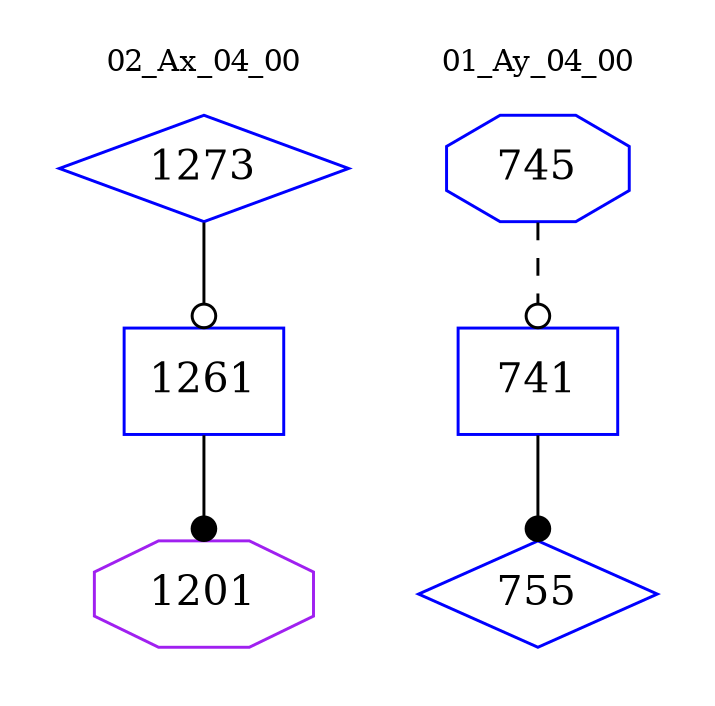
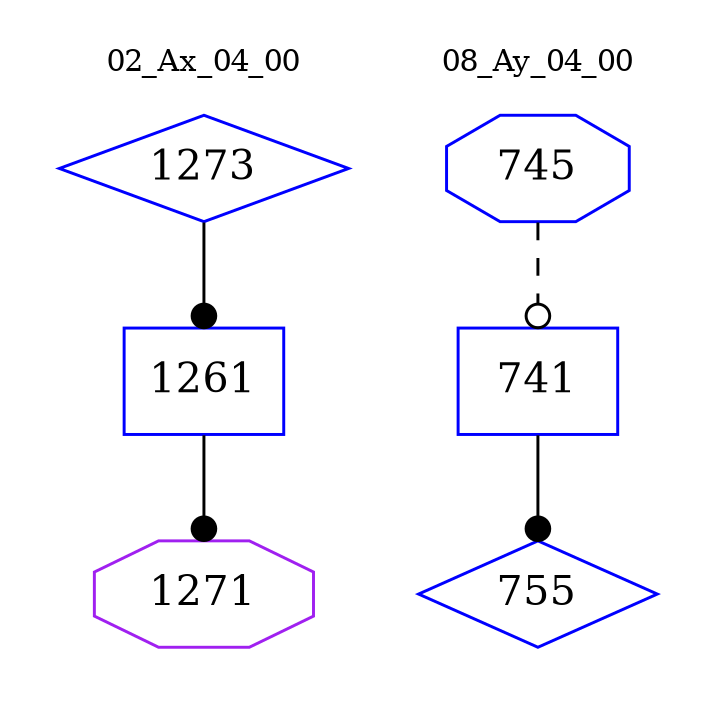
(538, 64) -> (538, 64)
(204, 263) -> (204, 263)
(204, 594) -> (204, 594)
